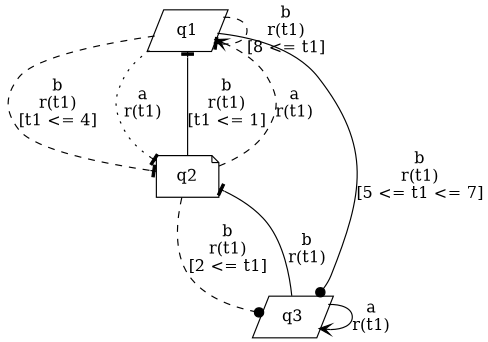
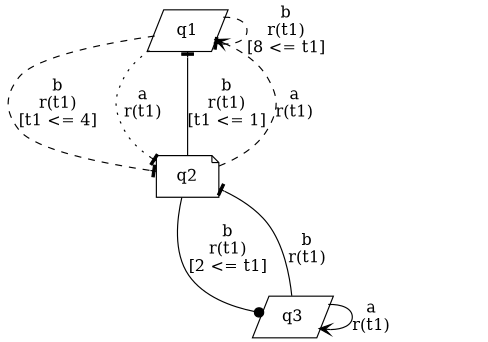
(348, 126) -> none
(188, 274) -> (188, 274)
